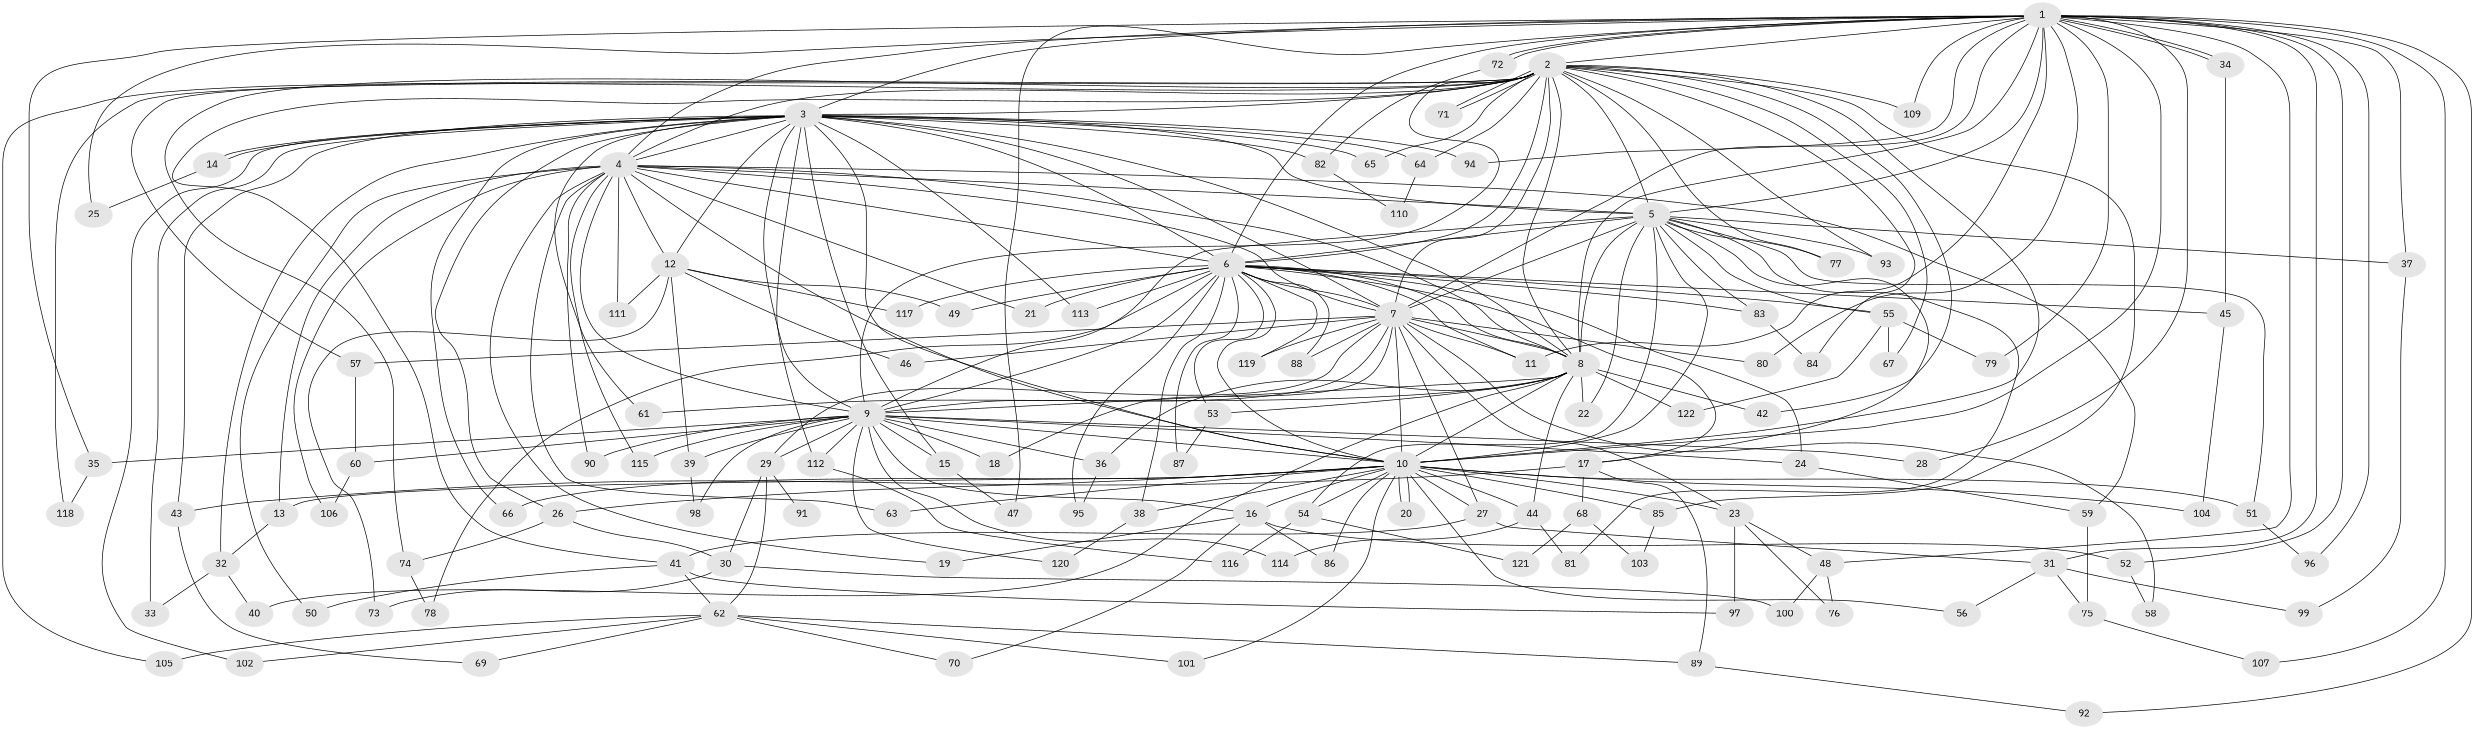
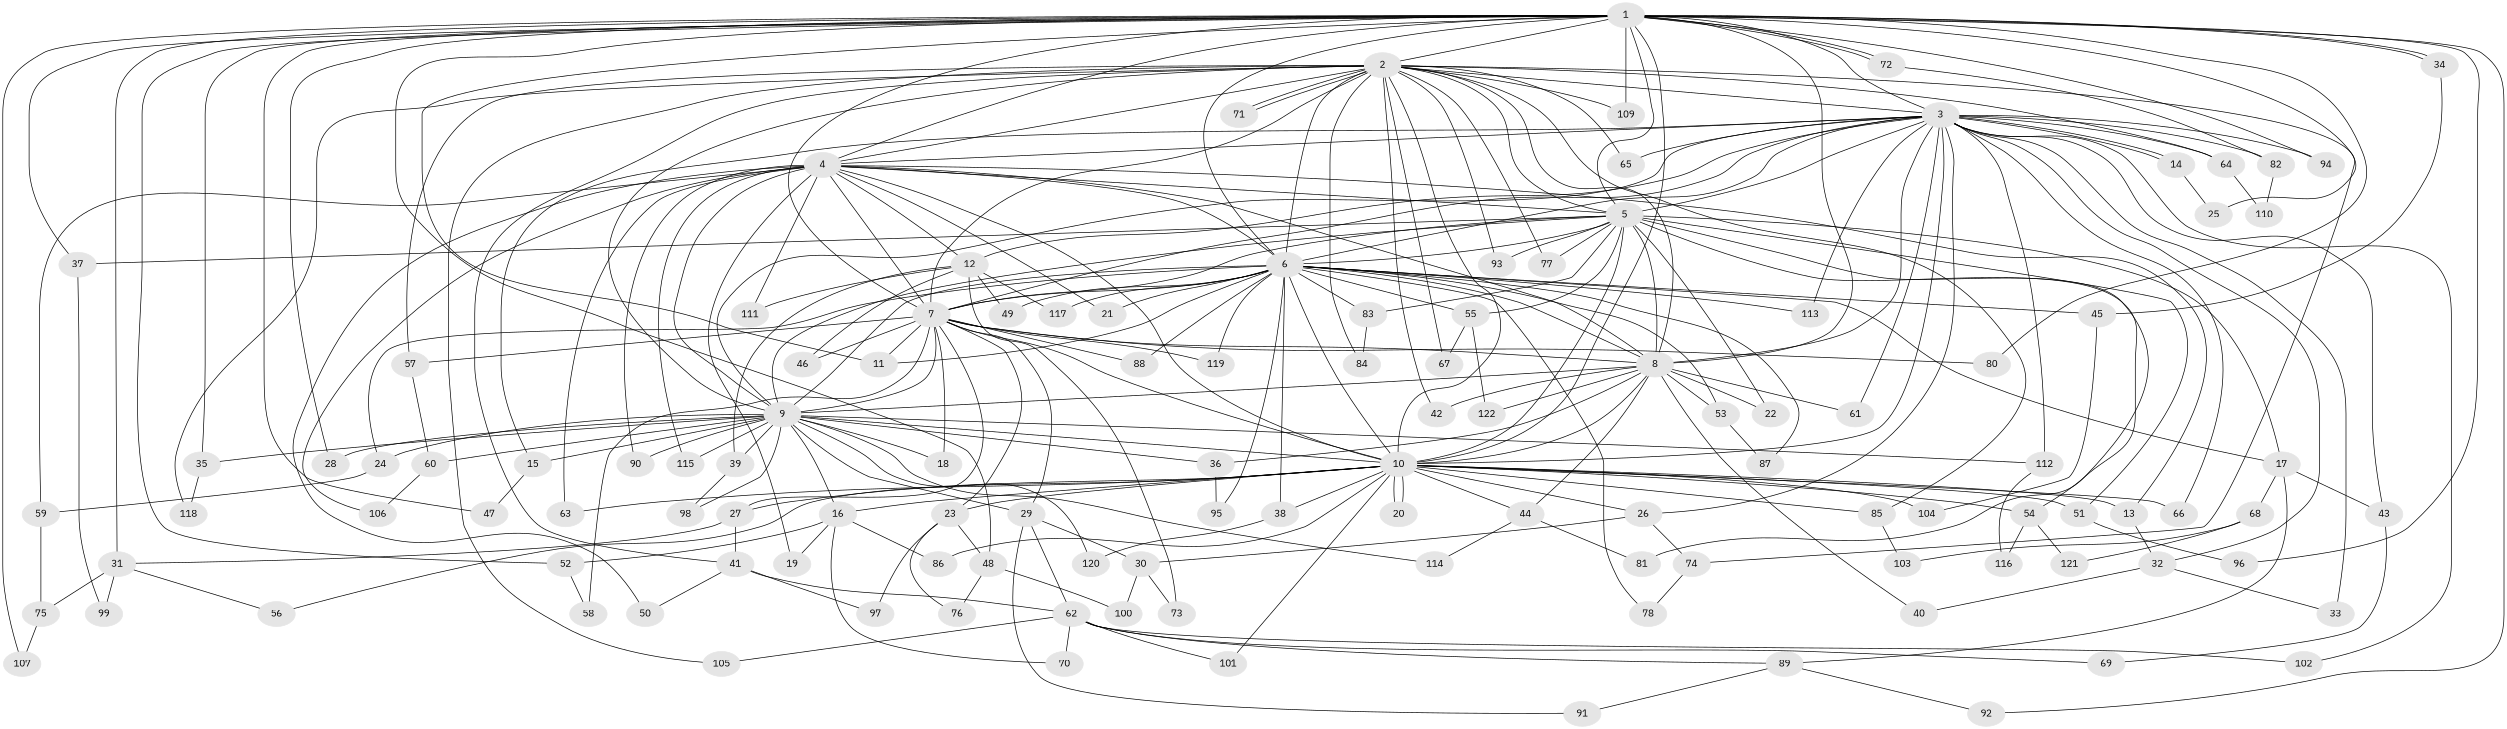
(1991, 365) -> none
none -> (1684, 689)
